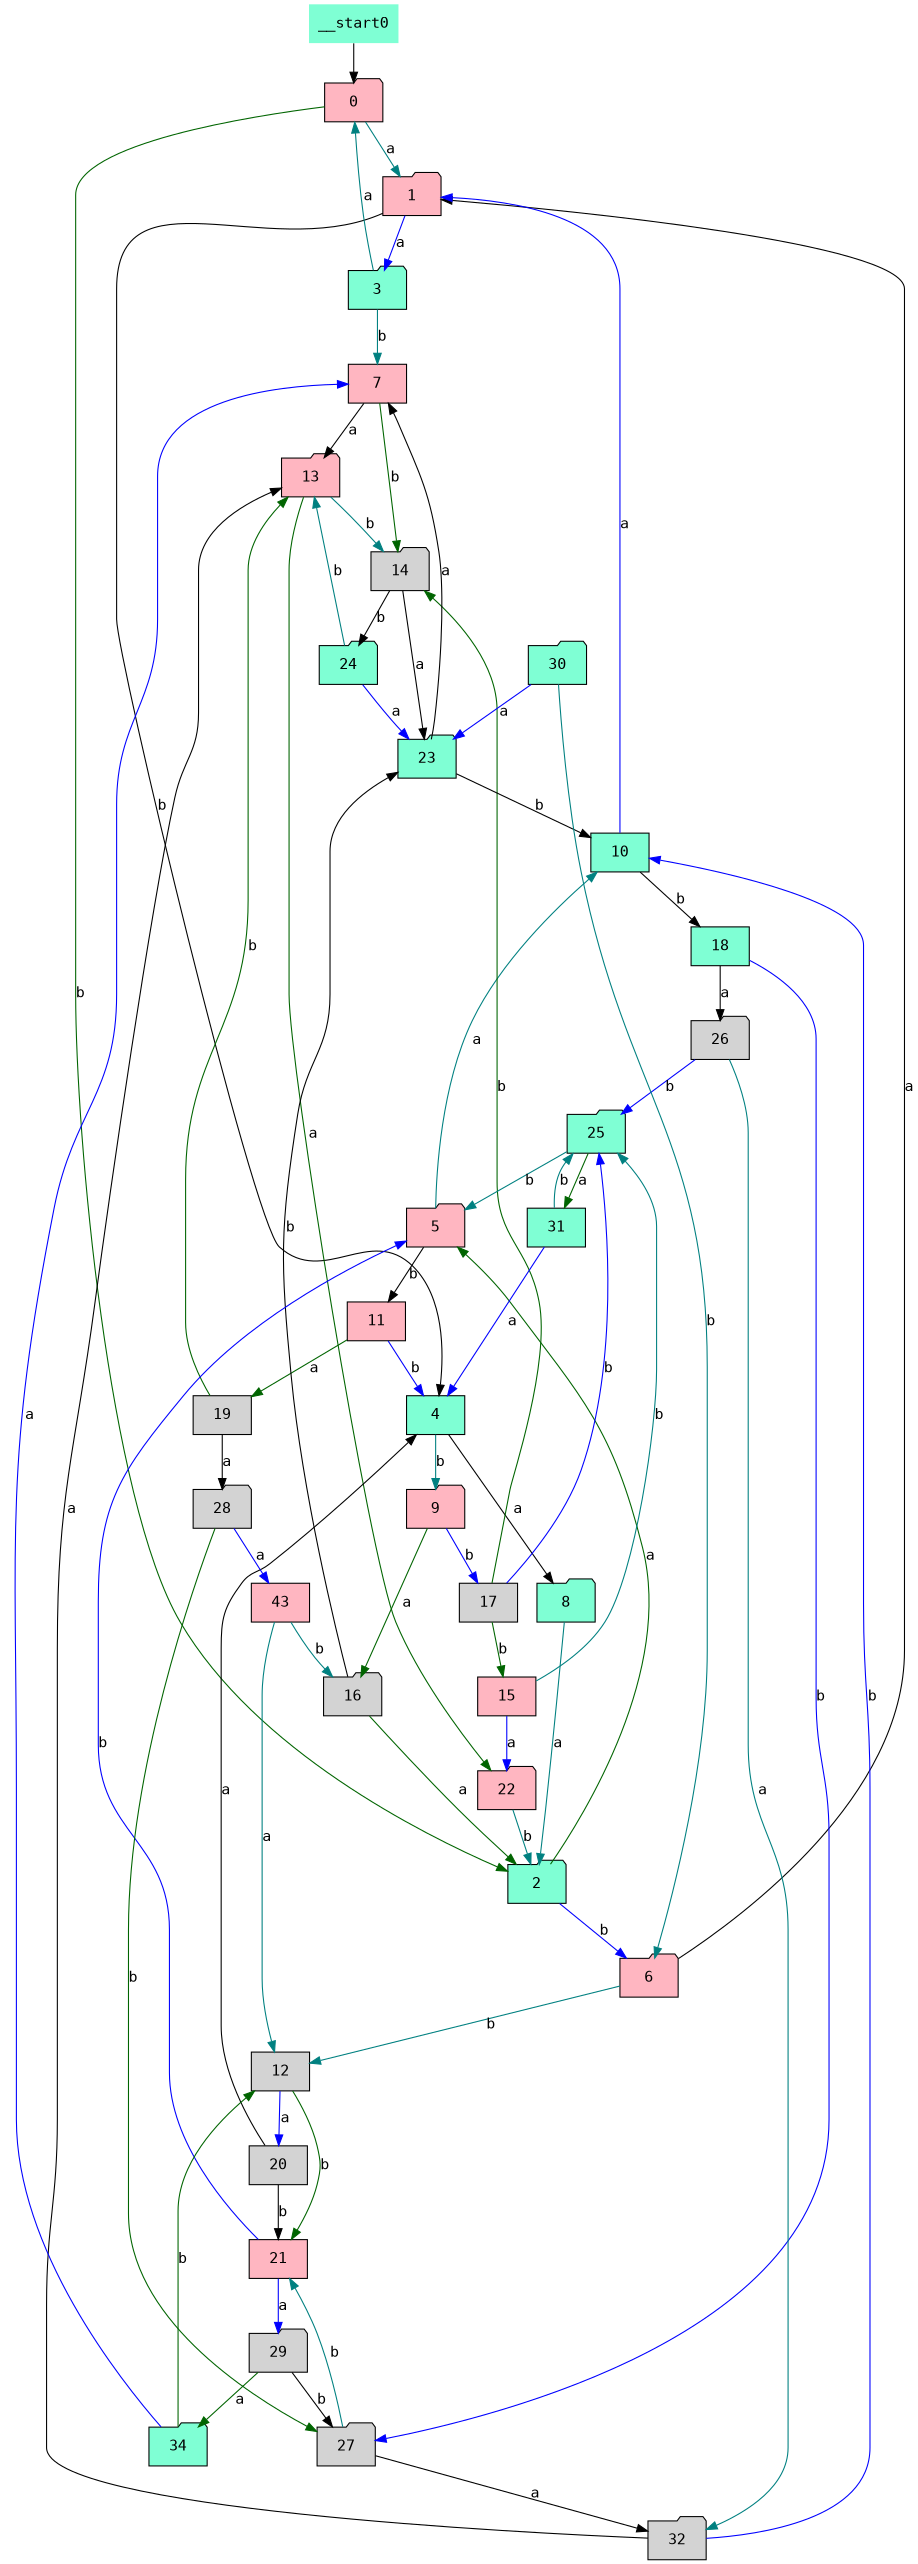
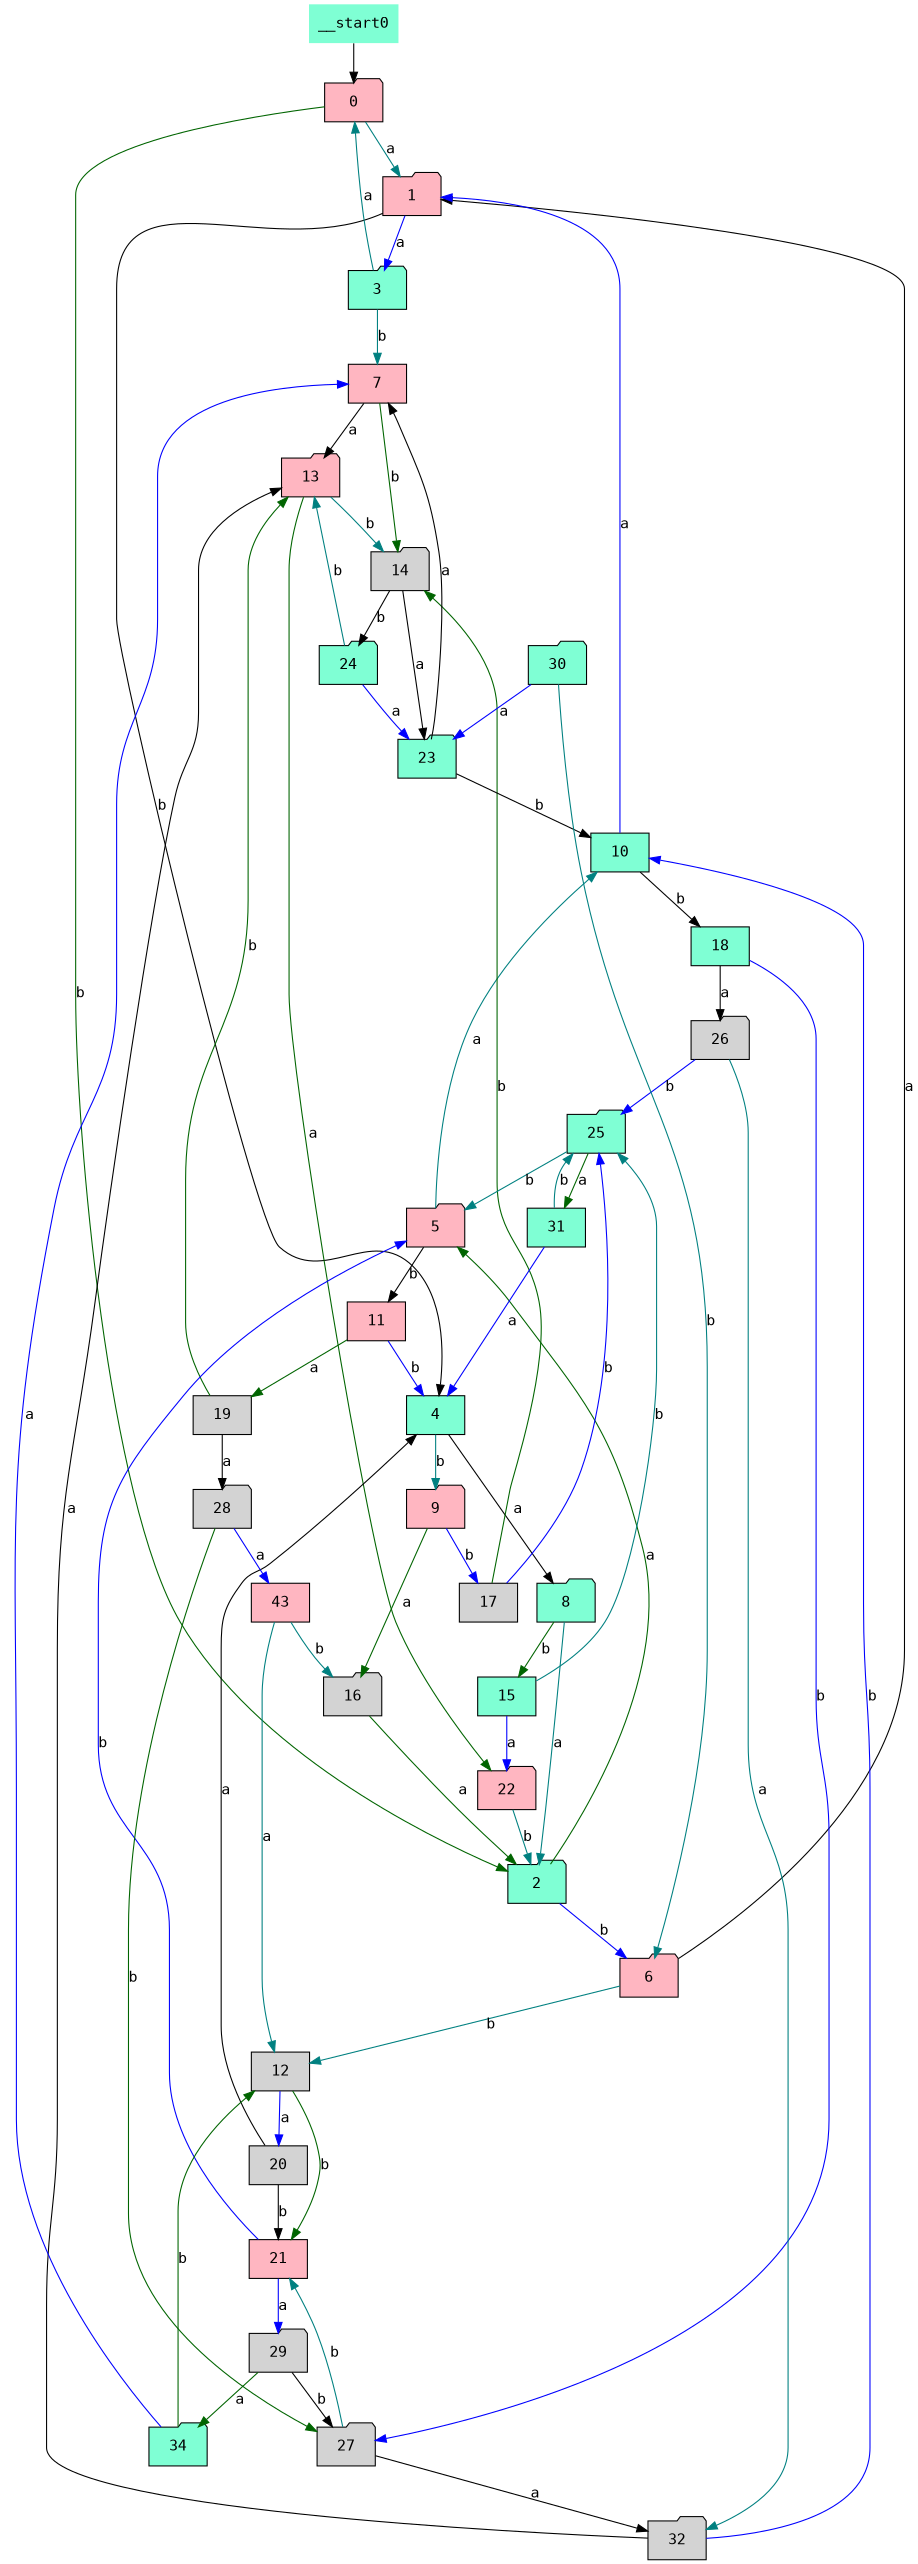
(285, 1215) -> none
(497, 1644) -> (539, 1645)
(507, 1696) -> (507, 1696)
